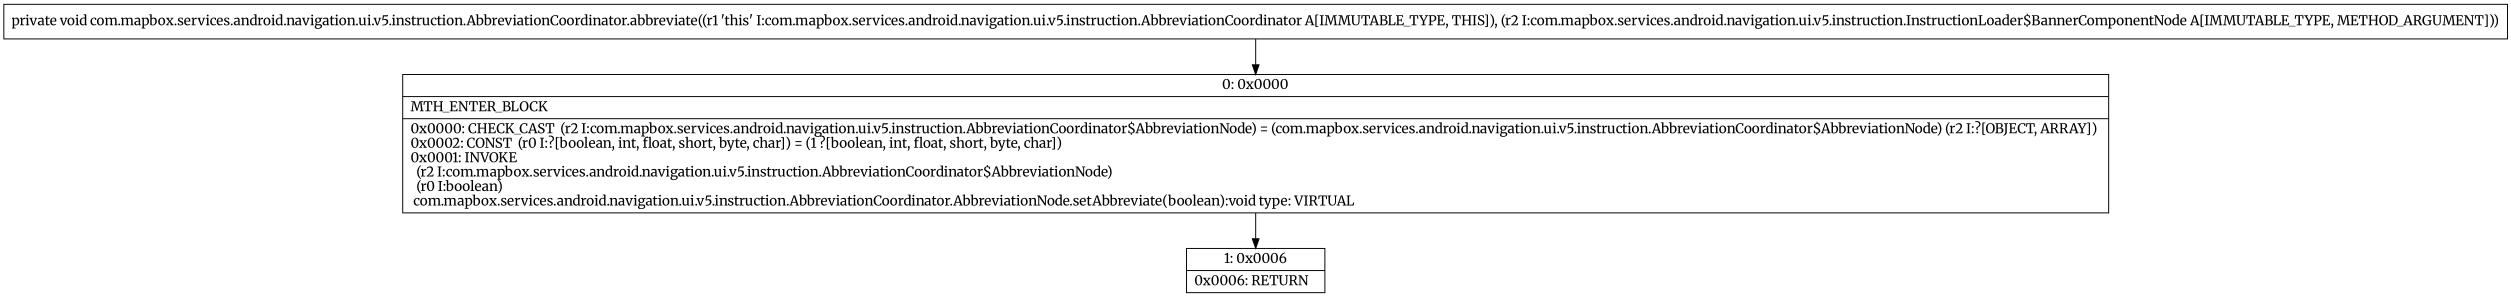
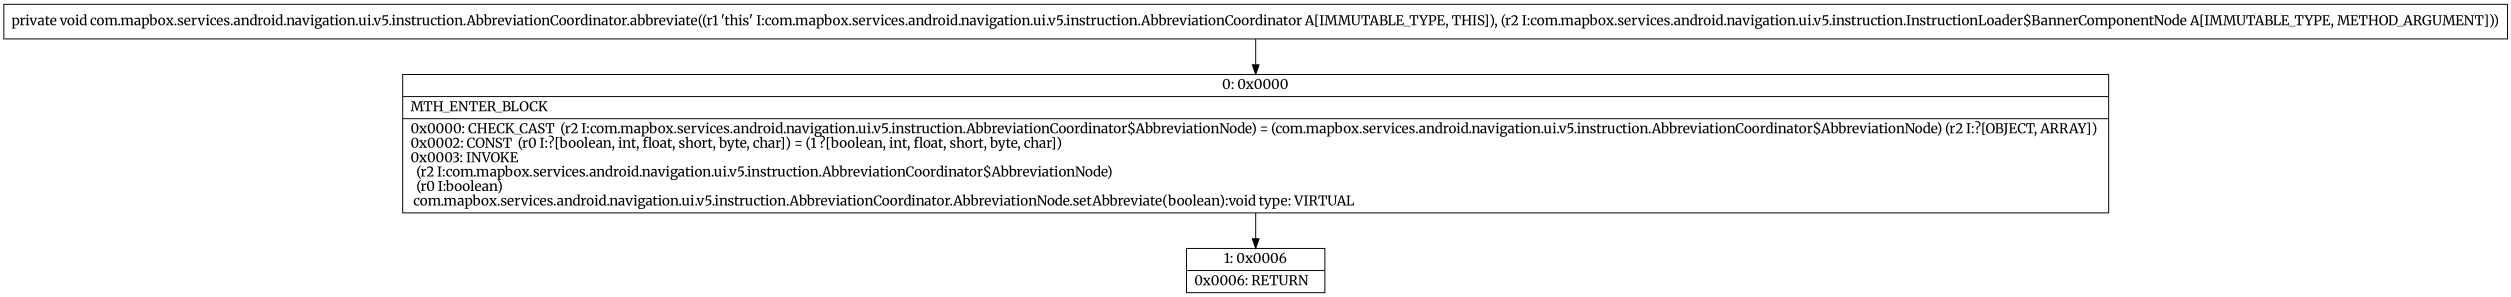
(467, 158) -> (468, 158)
